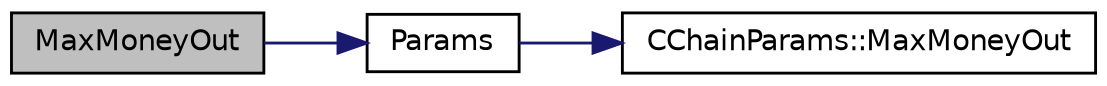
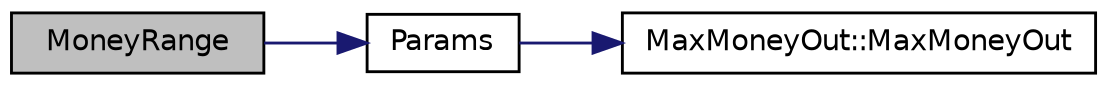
(138, 43) -> (138, 43)
(859, 43) -> (859, 43)
